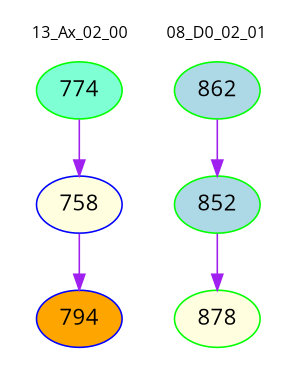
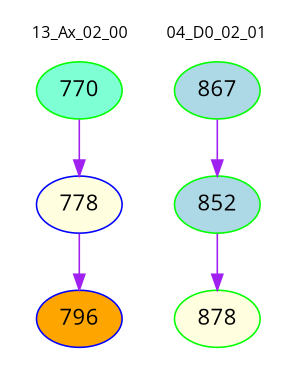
(217, 34) -> (217, 34)
(79, 90) -> (79, 90)
(217, 90) -> (217, 90)
(79, 205) -> (79, 205)
(79, 319) -> (79, 319)
